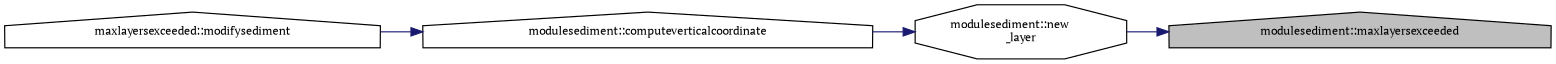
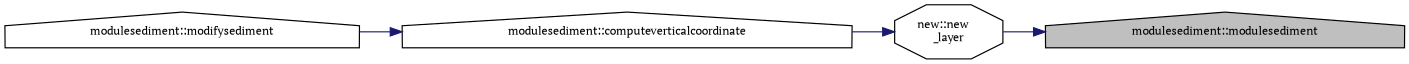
(193, 32) -> (182, 32)
(1021, 32) -> (949, 32)
(1360, 32) -> (1225, 32)
